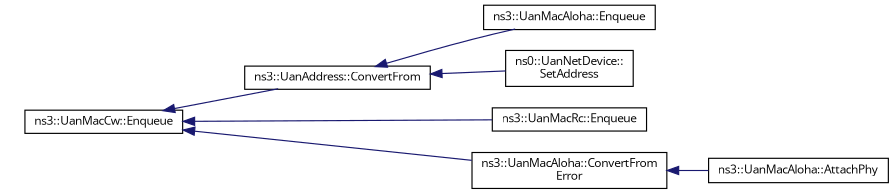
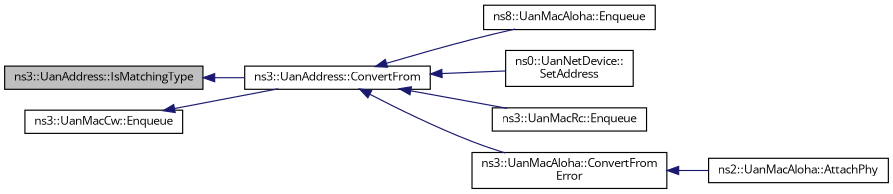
(569, 17) -> (569, 17)
none -> (104, 78)
(344, 121) -> (459, 100)
(333, 146) -> (436, 127)
(798, 170) -> (798, 170)
